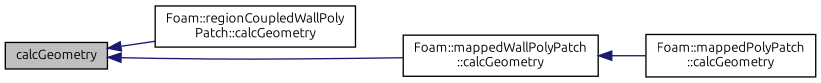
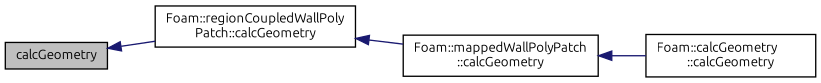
(731, 56) -> (731, 56)
(262, 59) -> (386, 42)
